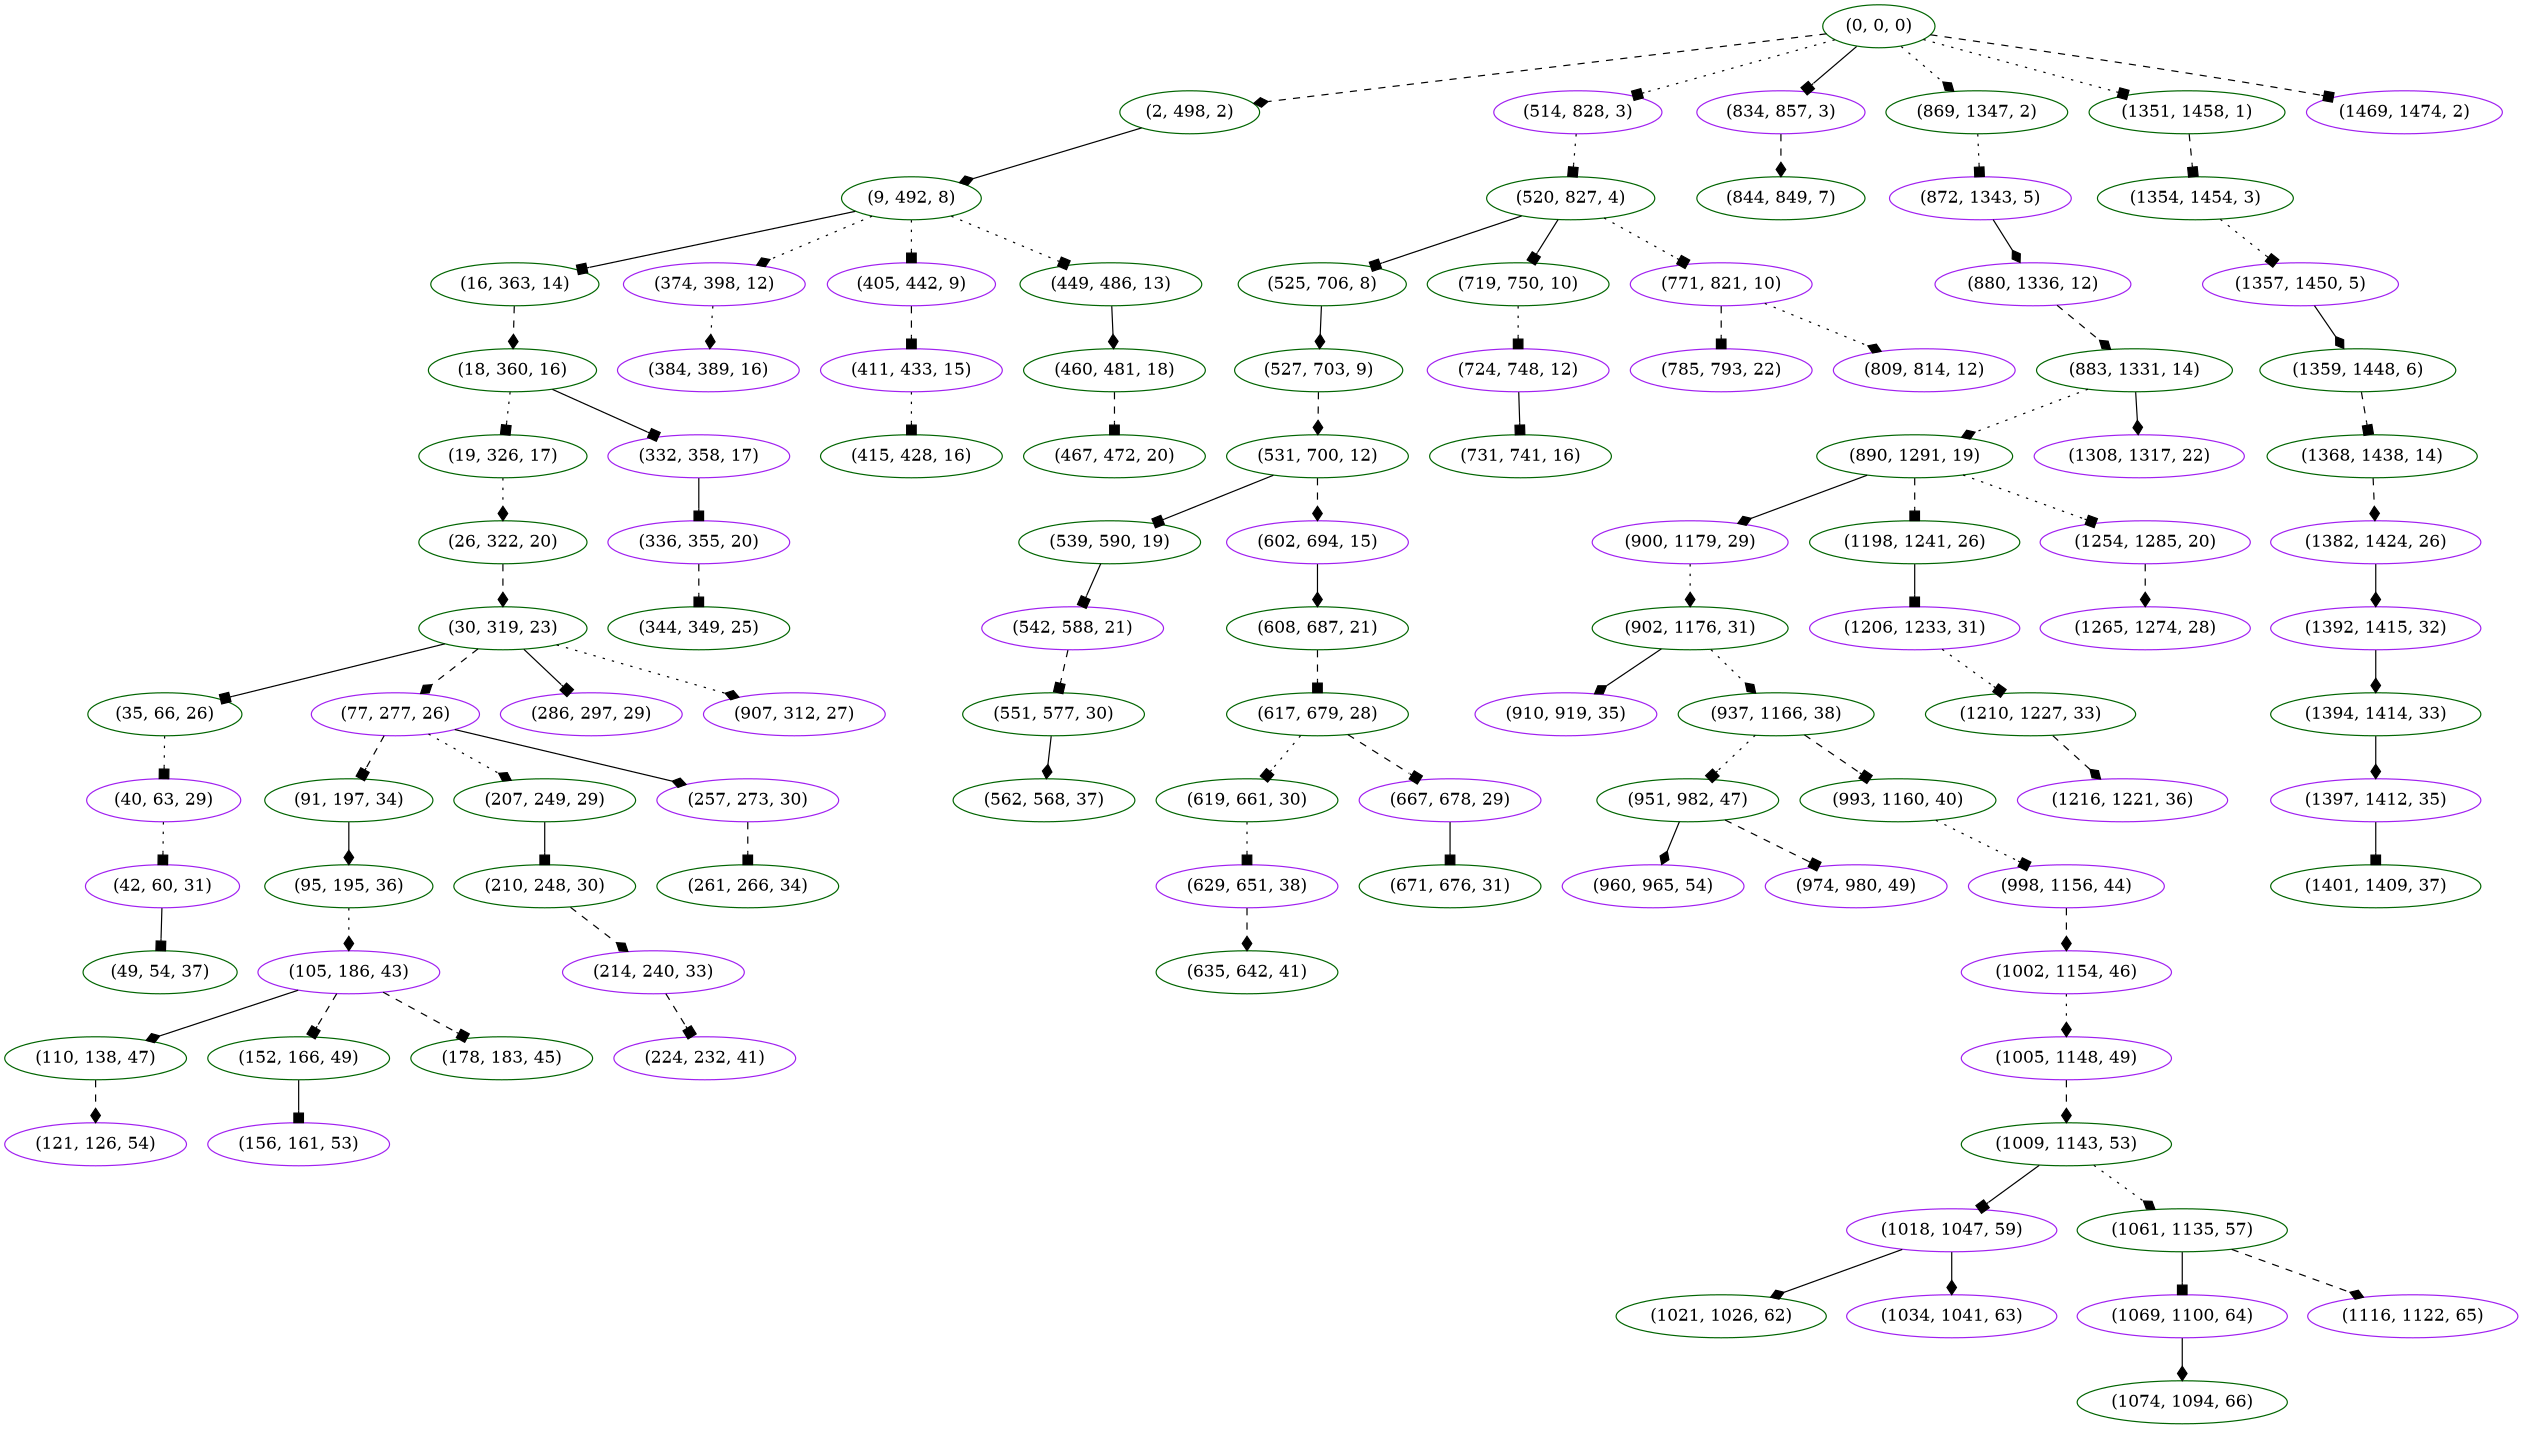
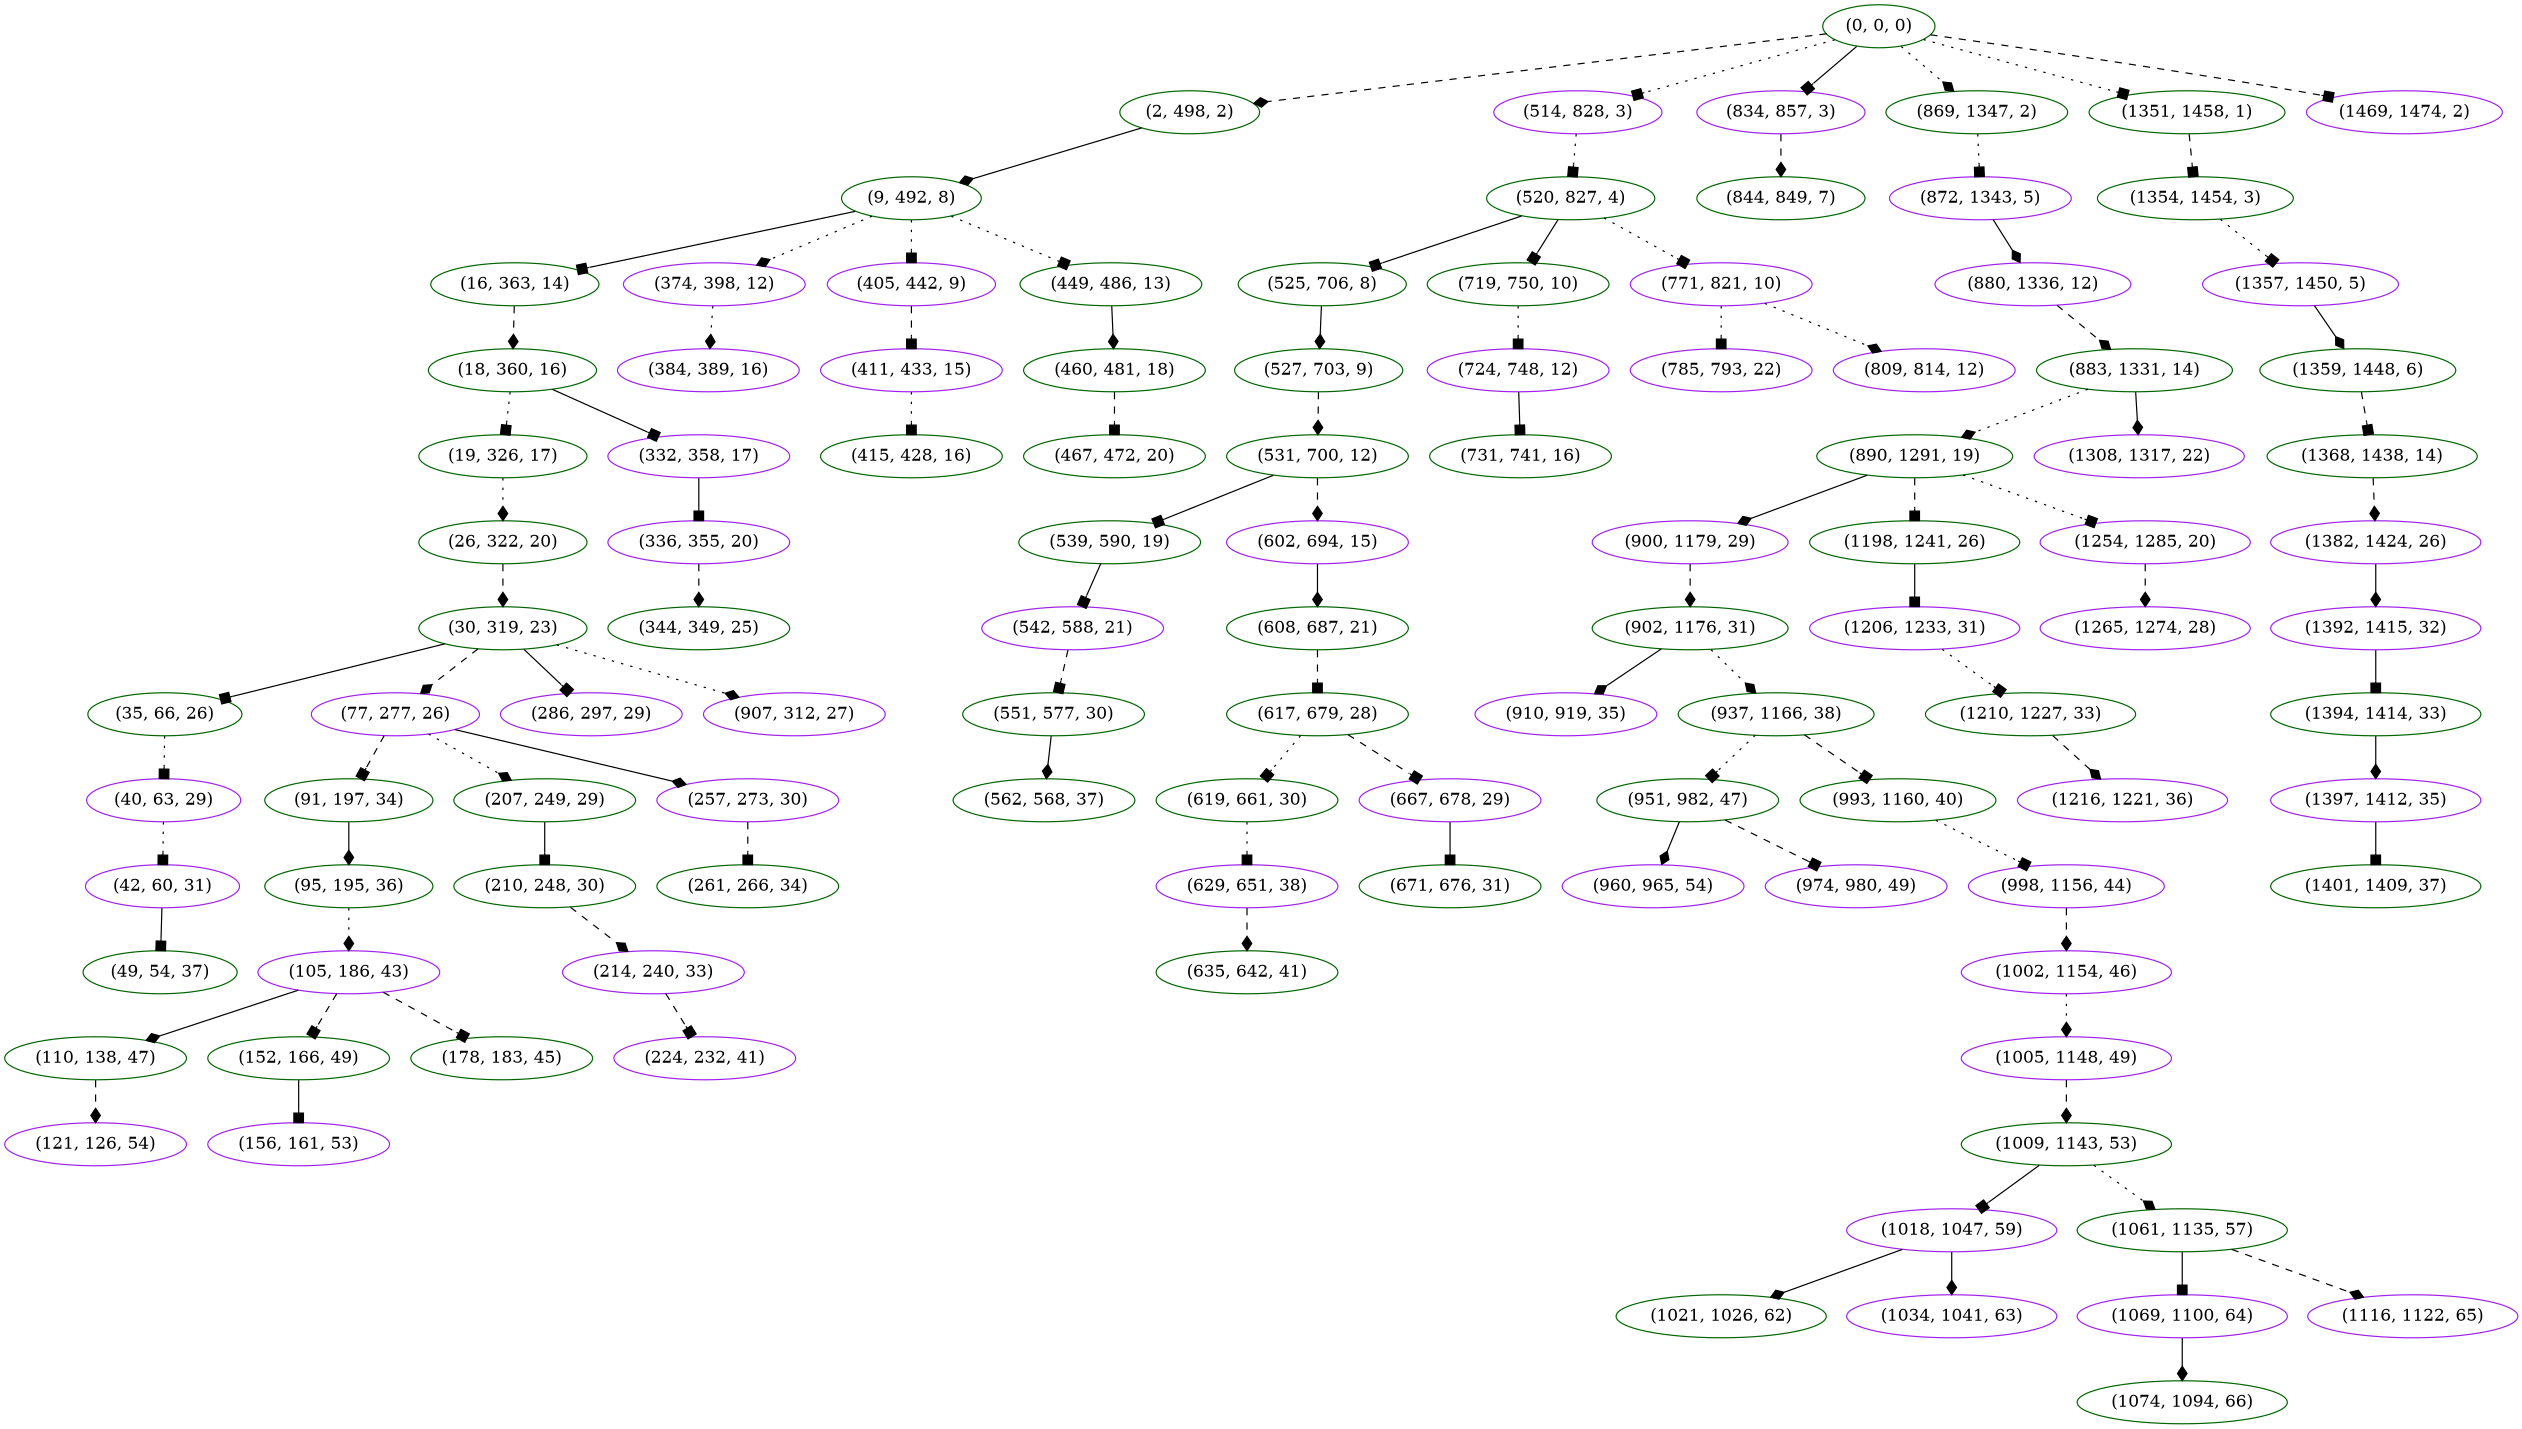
(1721, 321) -> (1721, 321)
(1690, 578) -> (1690, 578)
(699, 579) -> (699, 579)
(2376, 665) -> (2376, 665)
